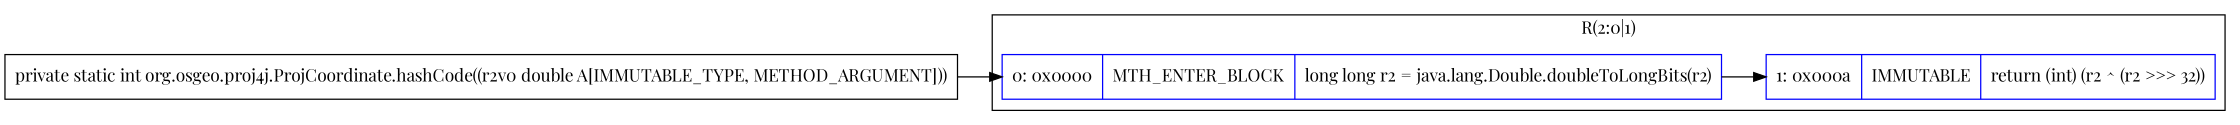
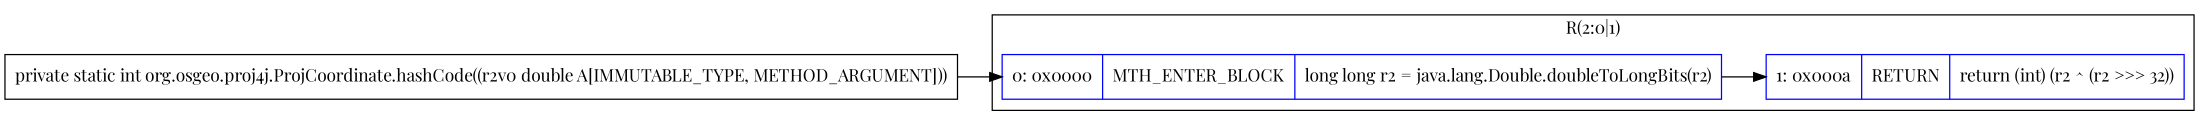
(1921, 76) -> (1906, 76)
